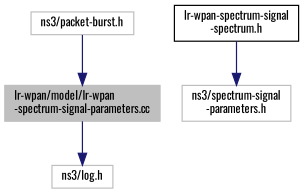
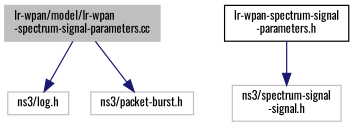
(236, 23) -> (287, 23)
(82, 54) -> (111, 62)
(236, 103) -> (287, 103)
